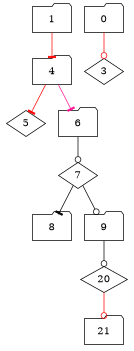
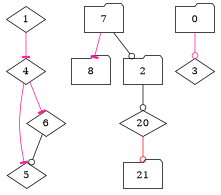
(52, 20) -> (26, 20)
(104, 43) -> (195, 43)
(52, 44) -> (26, 44)
(52, 72) -> (26, 72)
(39, 97) -> (20, 122)
(78, 124) -> (46, 124)
(78, 147) -> (38, 147)
(78, 176) -> (104, 20)
(67, 198) -> (98, 44)
(104, 228) -> (143, 72)
